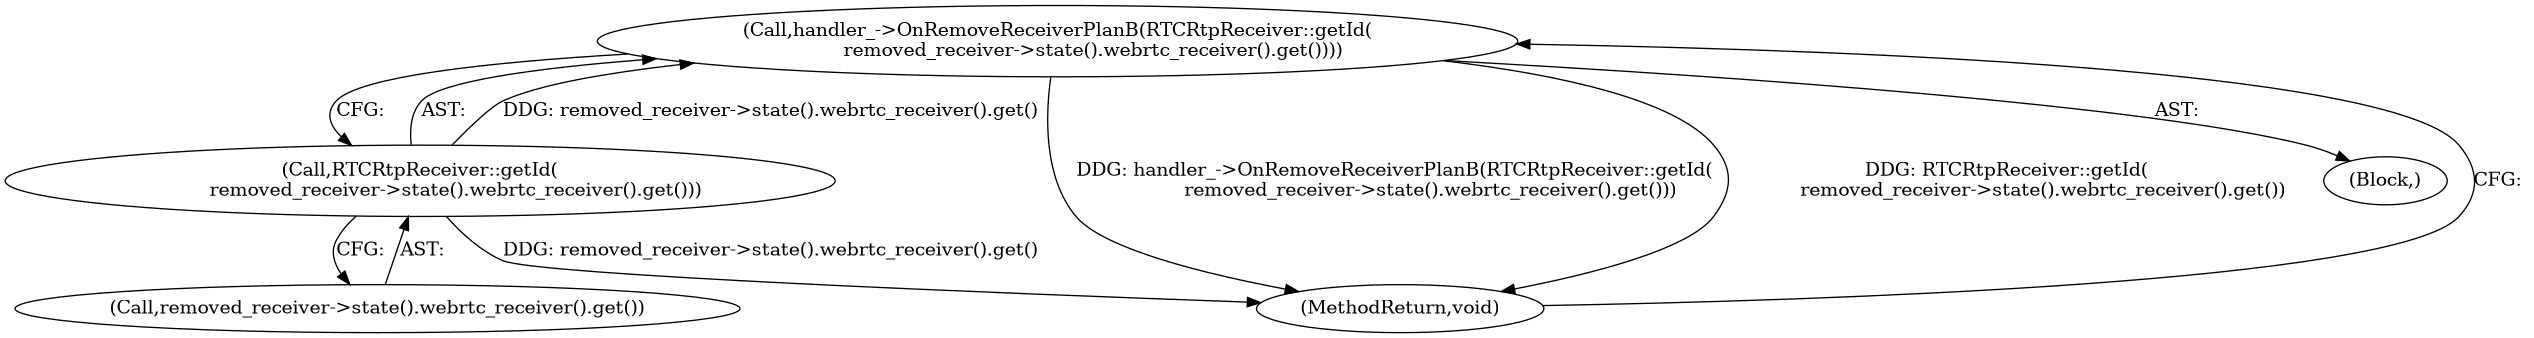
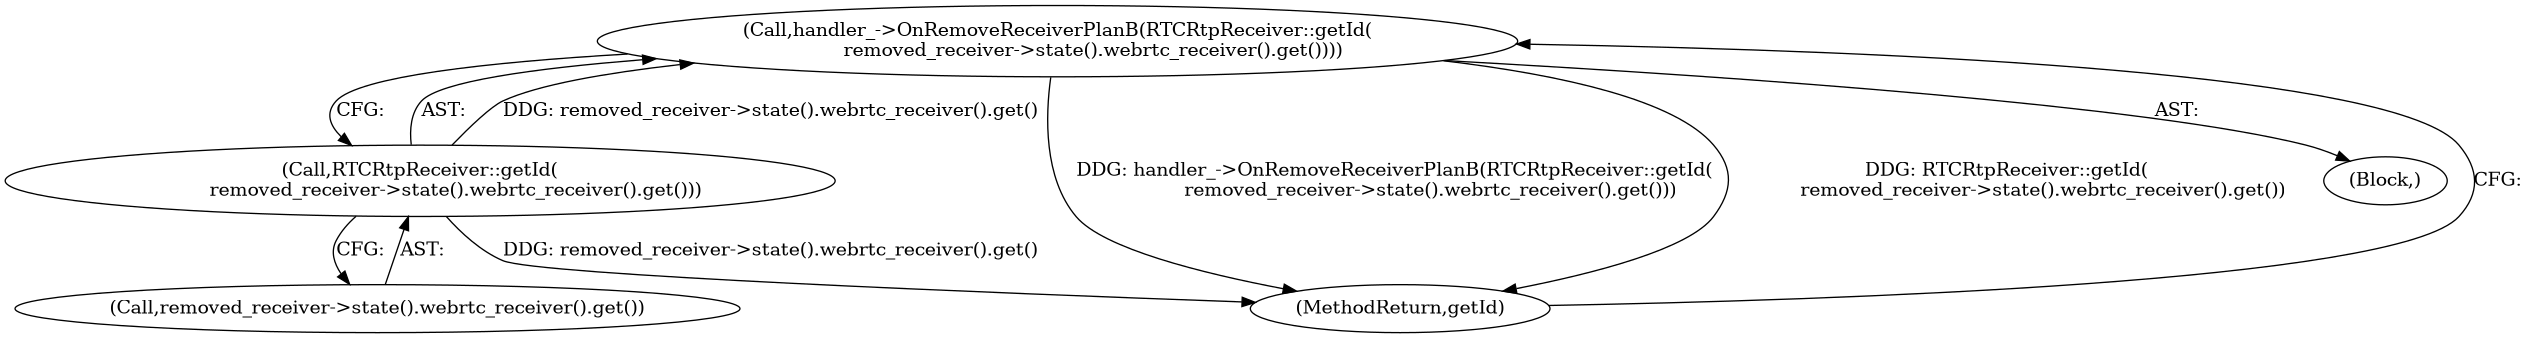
(1400, 309) -> (1400, 309)
